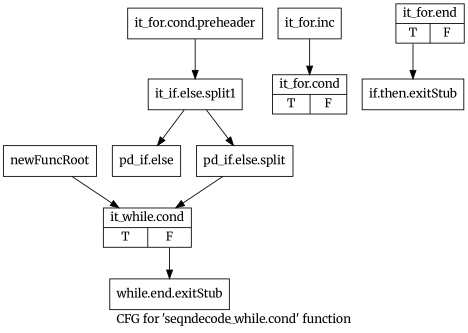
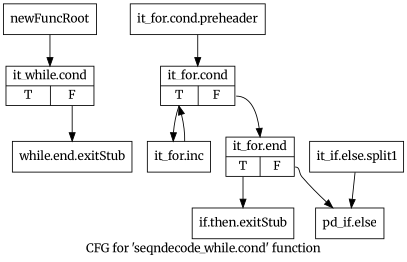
(195, 55) -> (198, 46)
none -> (253, 108)
none -> (175, 119)
(245, 161) -> none
none -> (309, 185)
